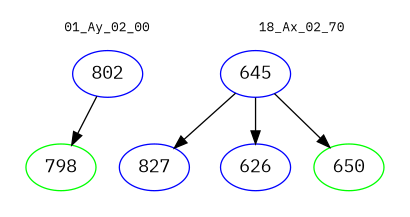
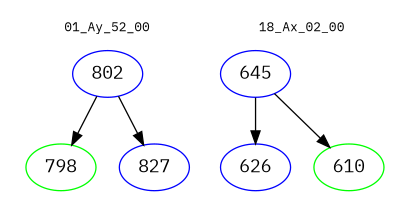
(108, 28) -> (108, 28)
(302, 28) -> (302, 28)
(219, 108) -> (128, 115)
(349, 167) -> (349, 167)
